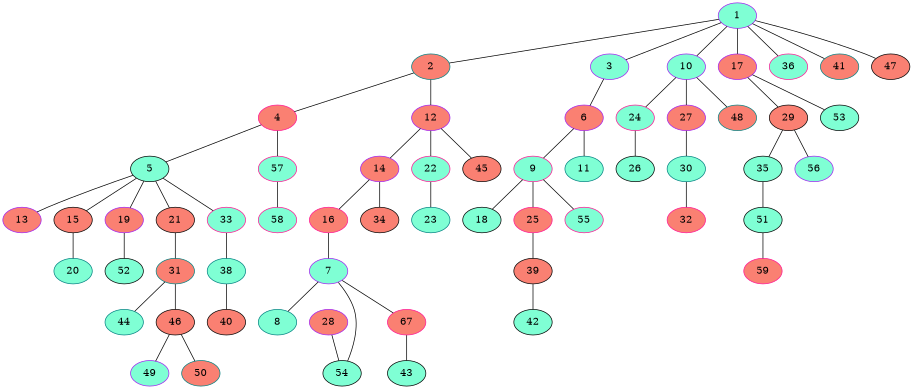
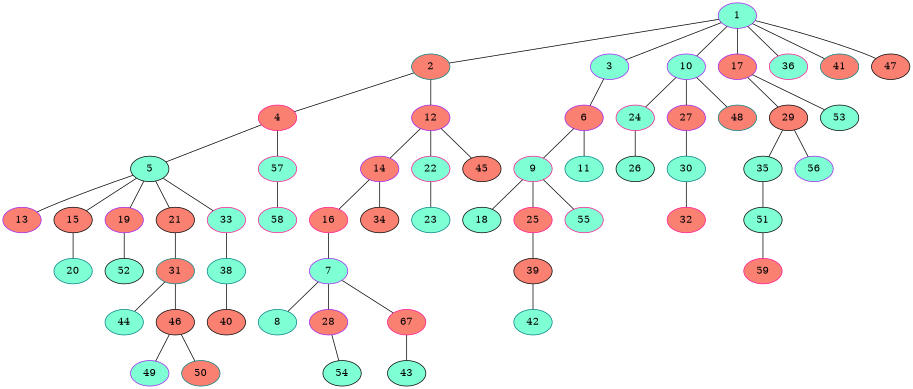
(356, 320) -> (329, 297)
(533, 322) -> (533, 322)
